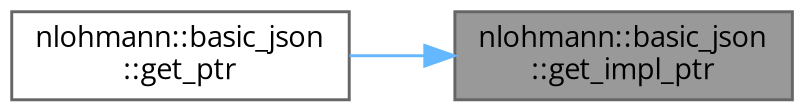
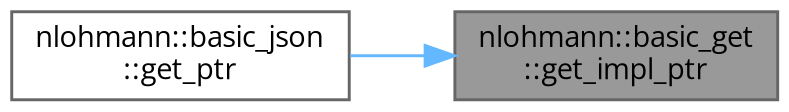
(624, 56) -> (616, 56)
